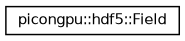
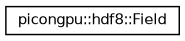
(93, 21) -> (93, 21)
